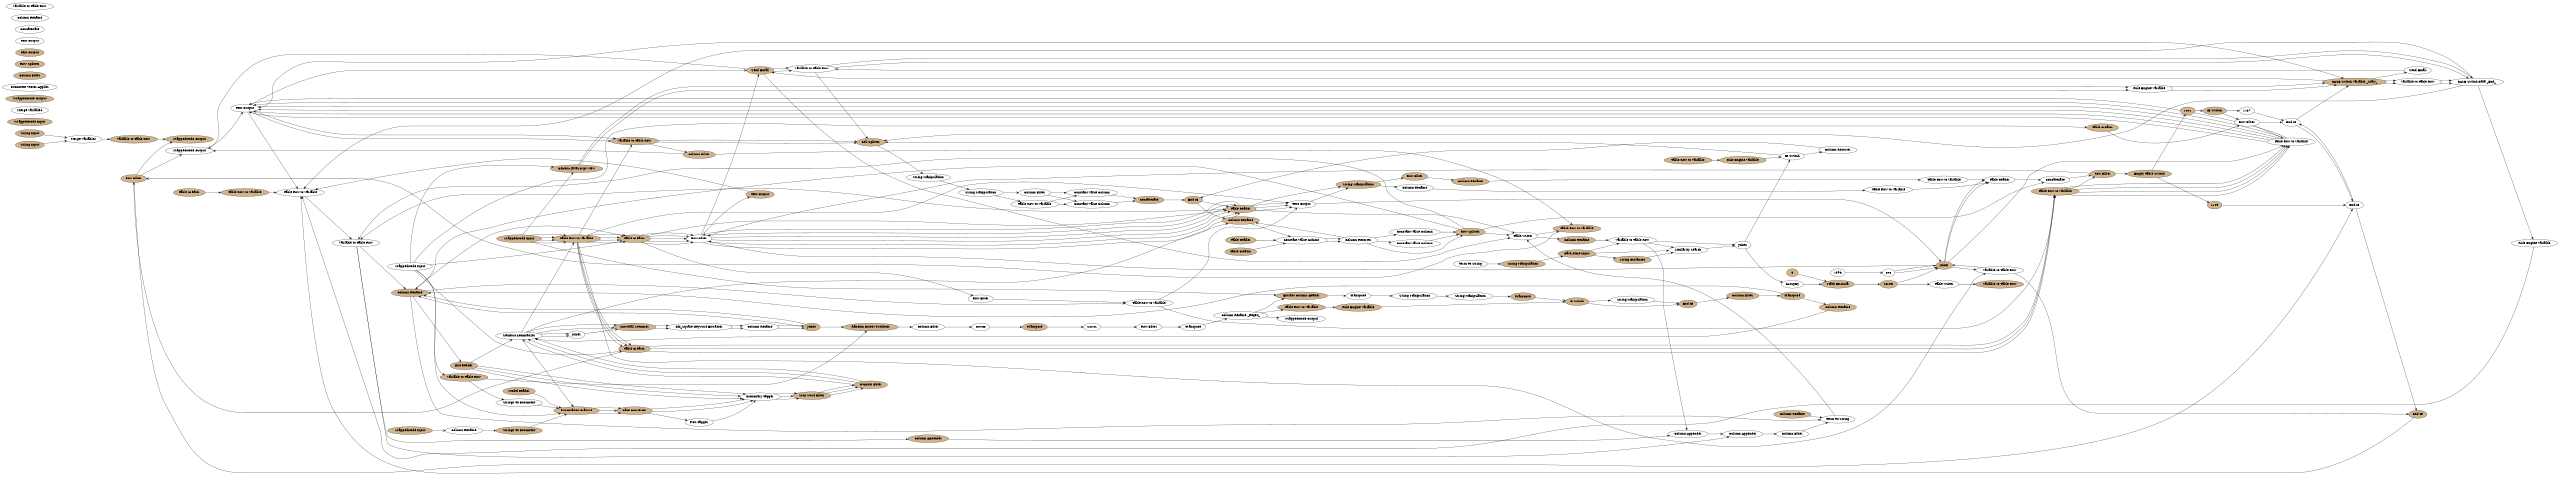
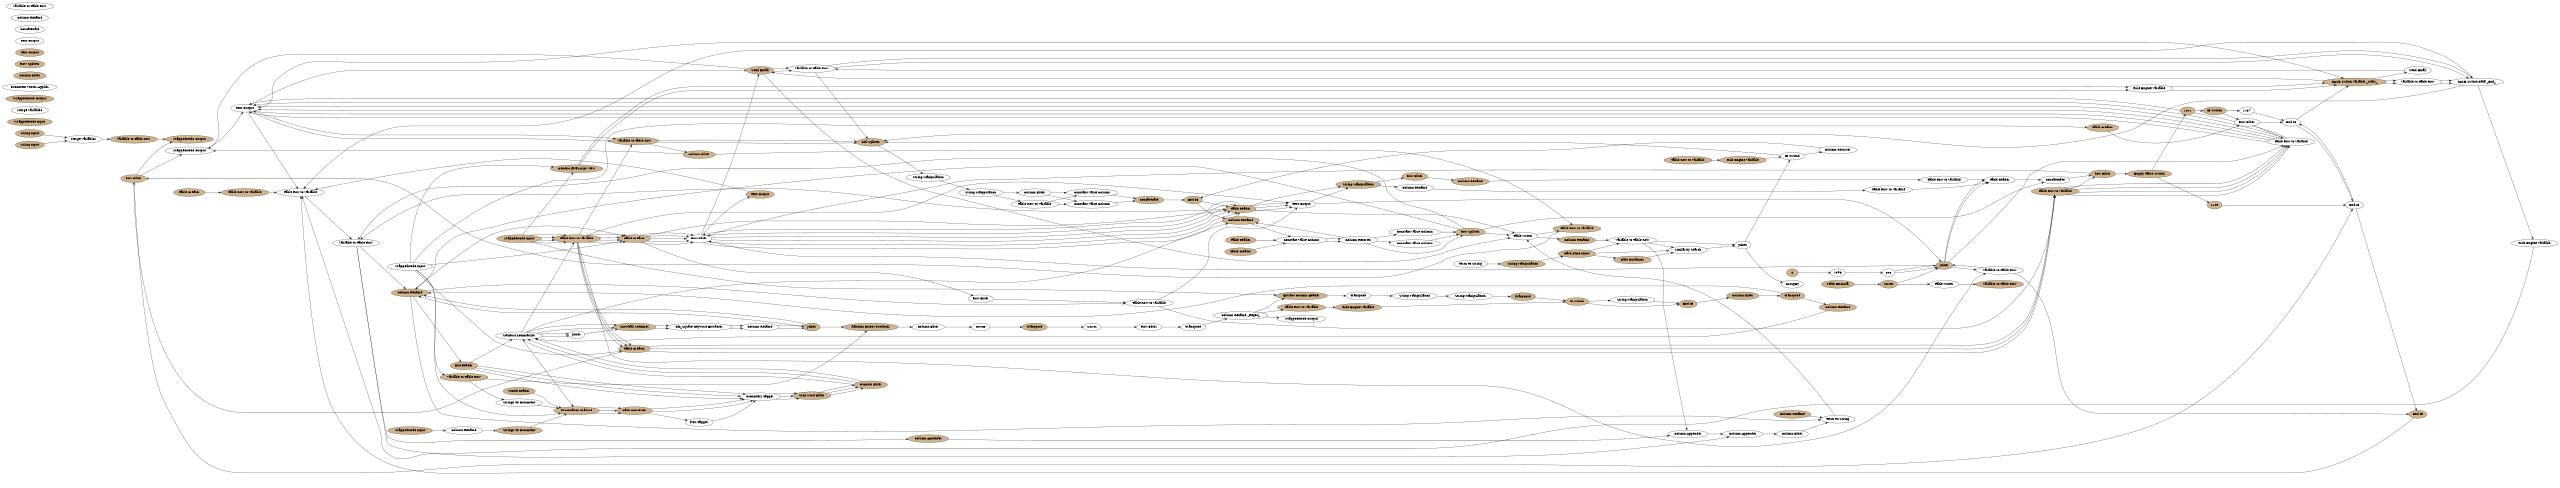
(1632, 260) -> (1632, 260)
(1811, 277) -> (1813, 273)
(1811, 284) -> none
